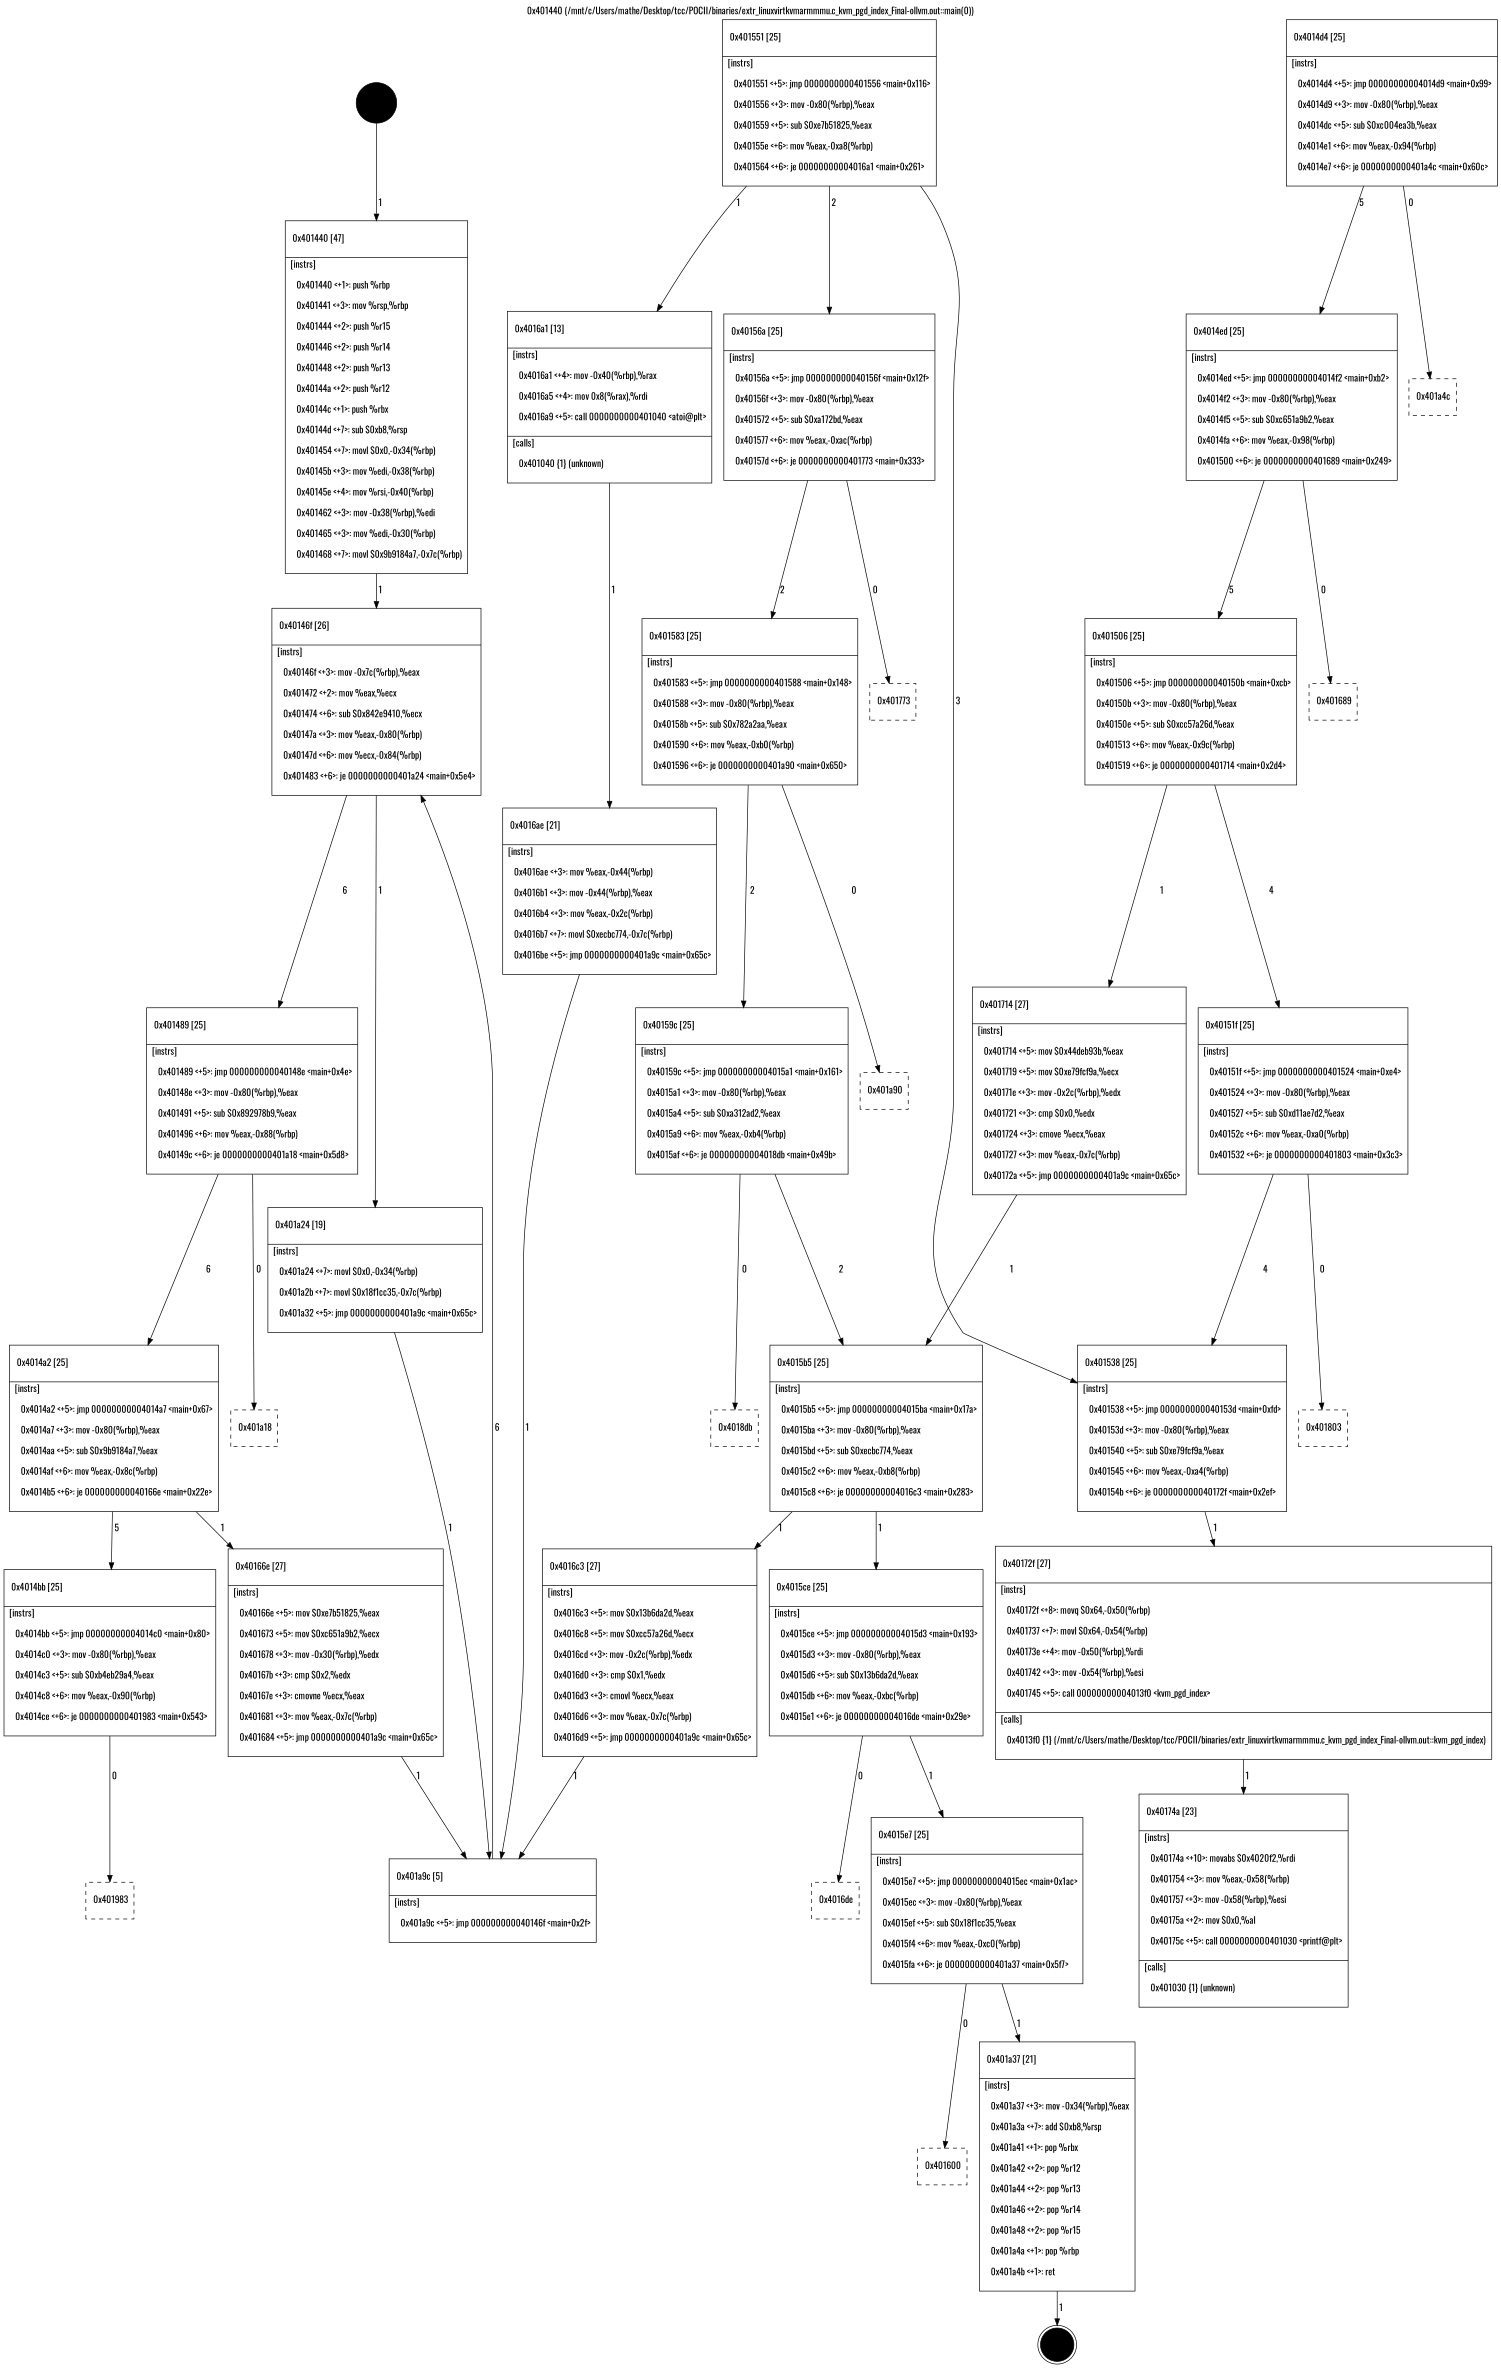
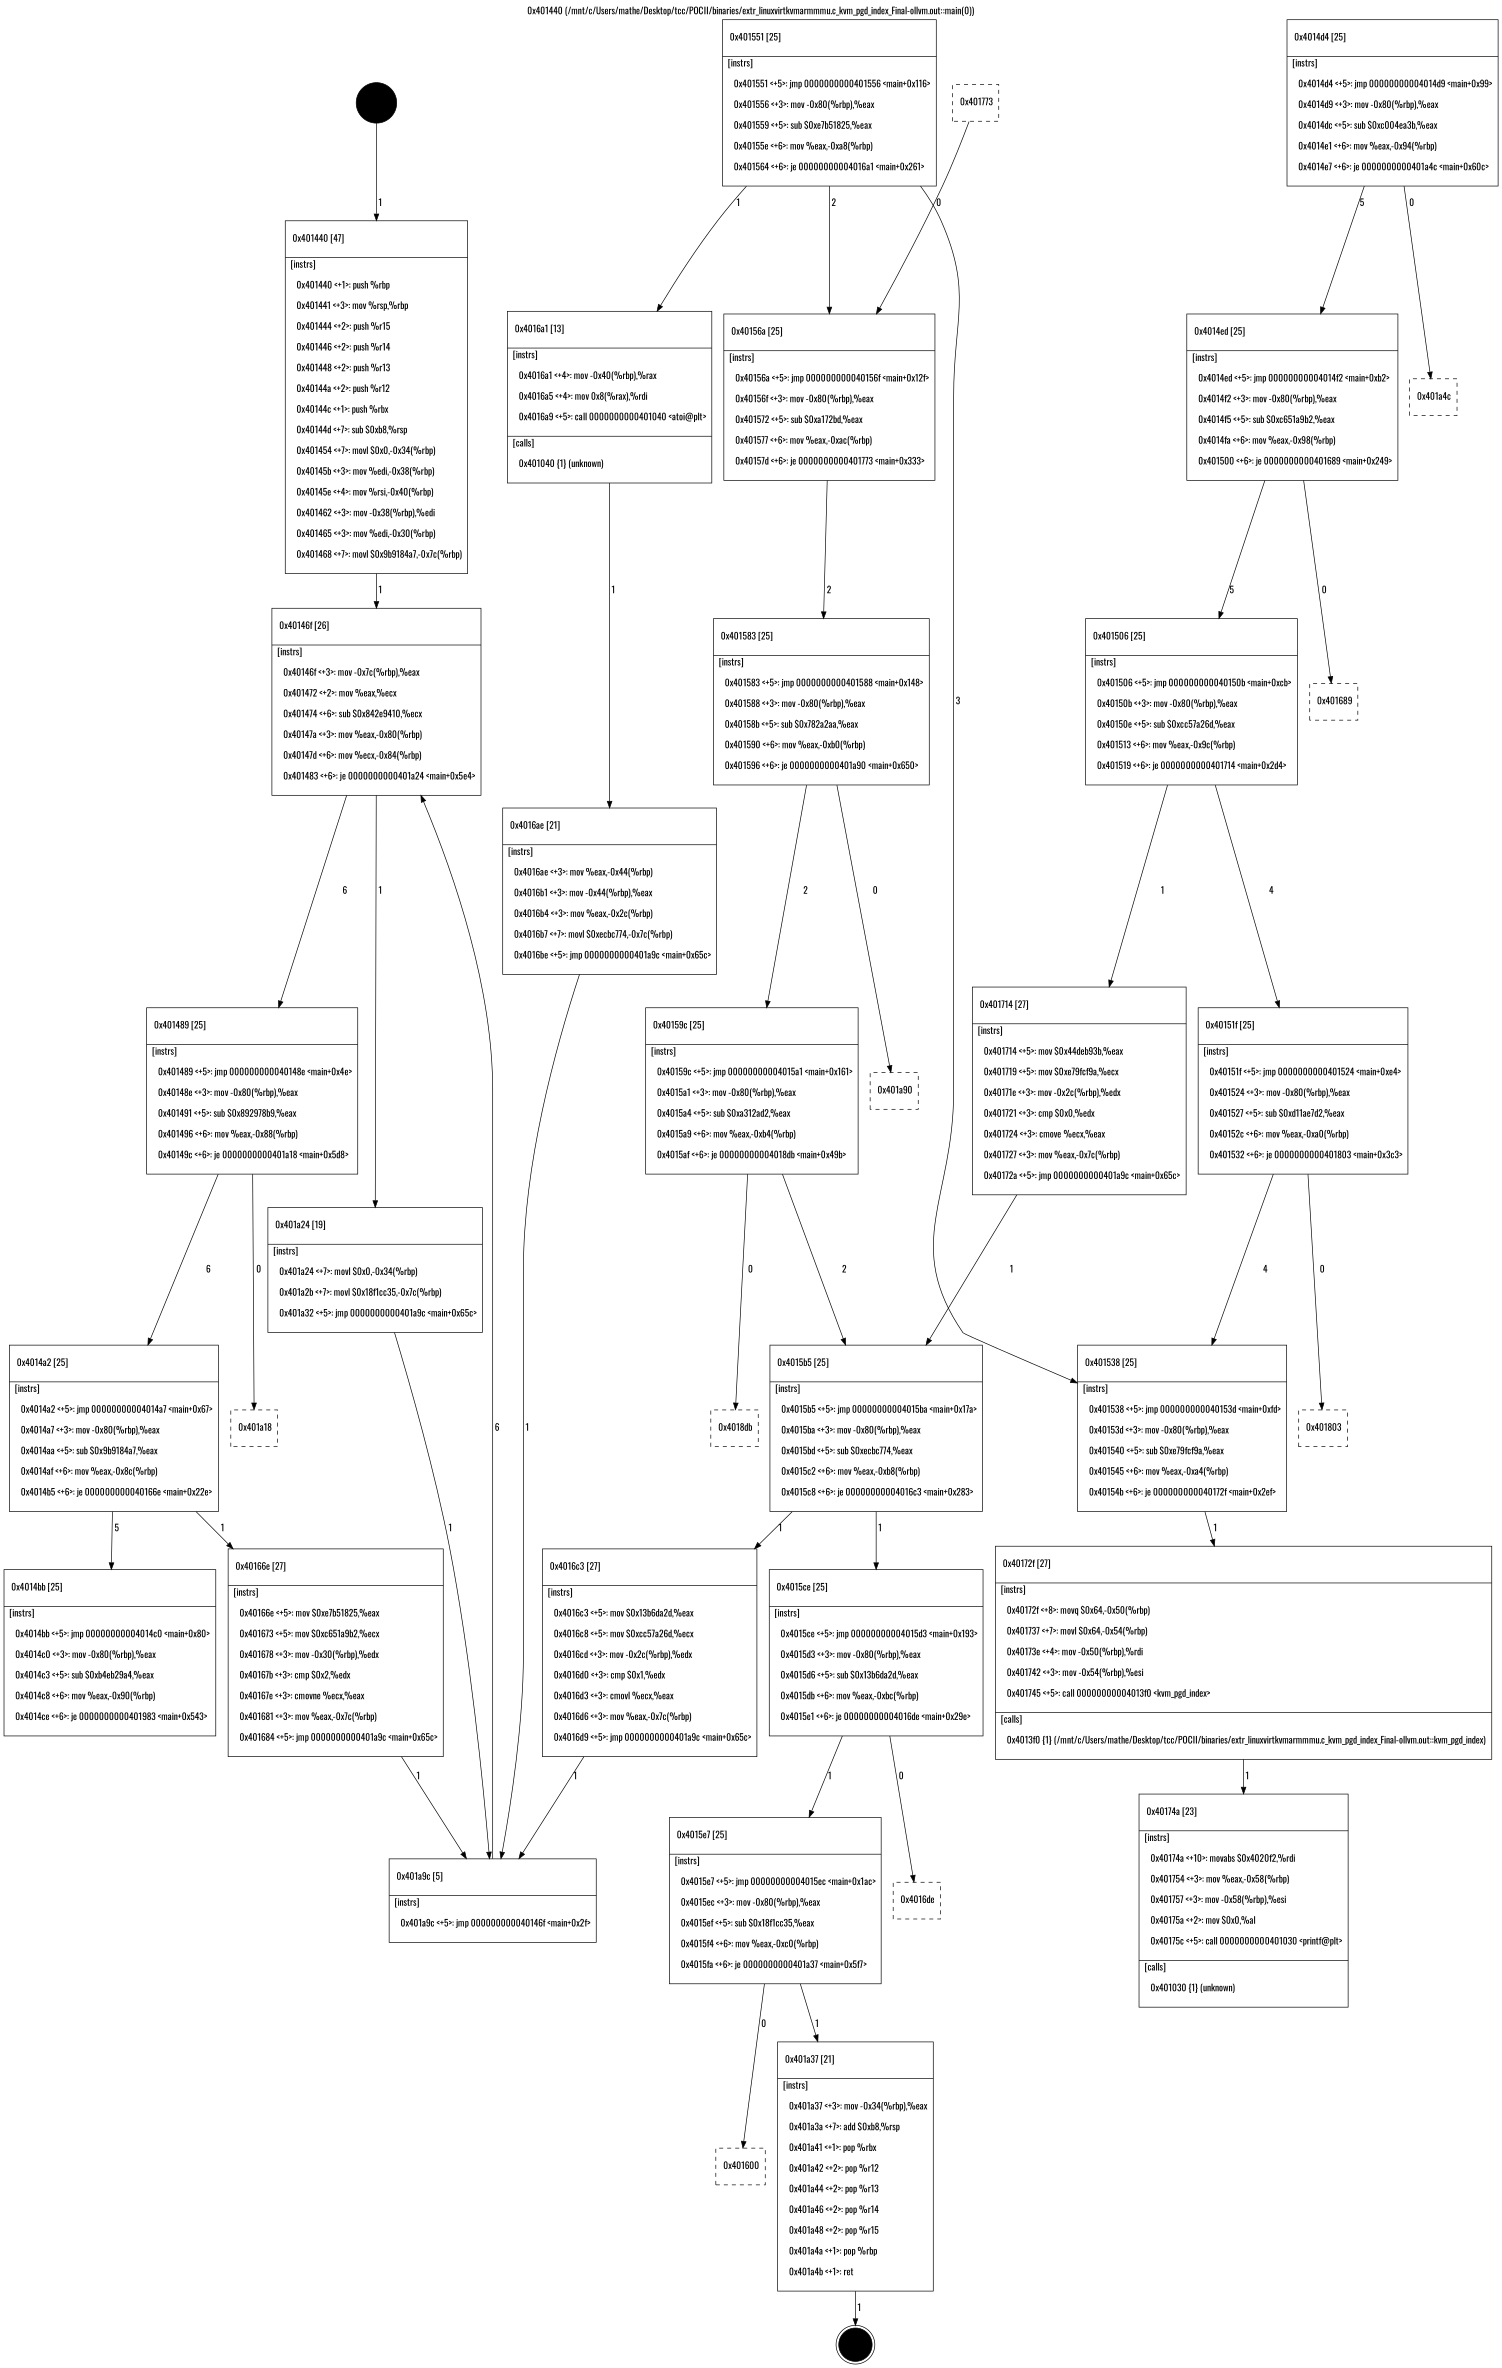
(867, 579) -> (928, 216)
(110, 1901) -> none
